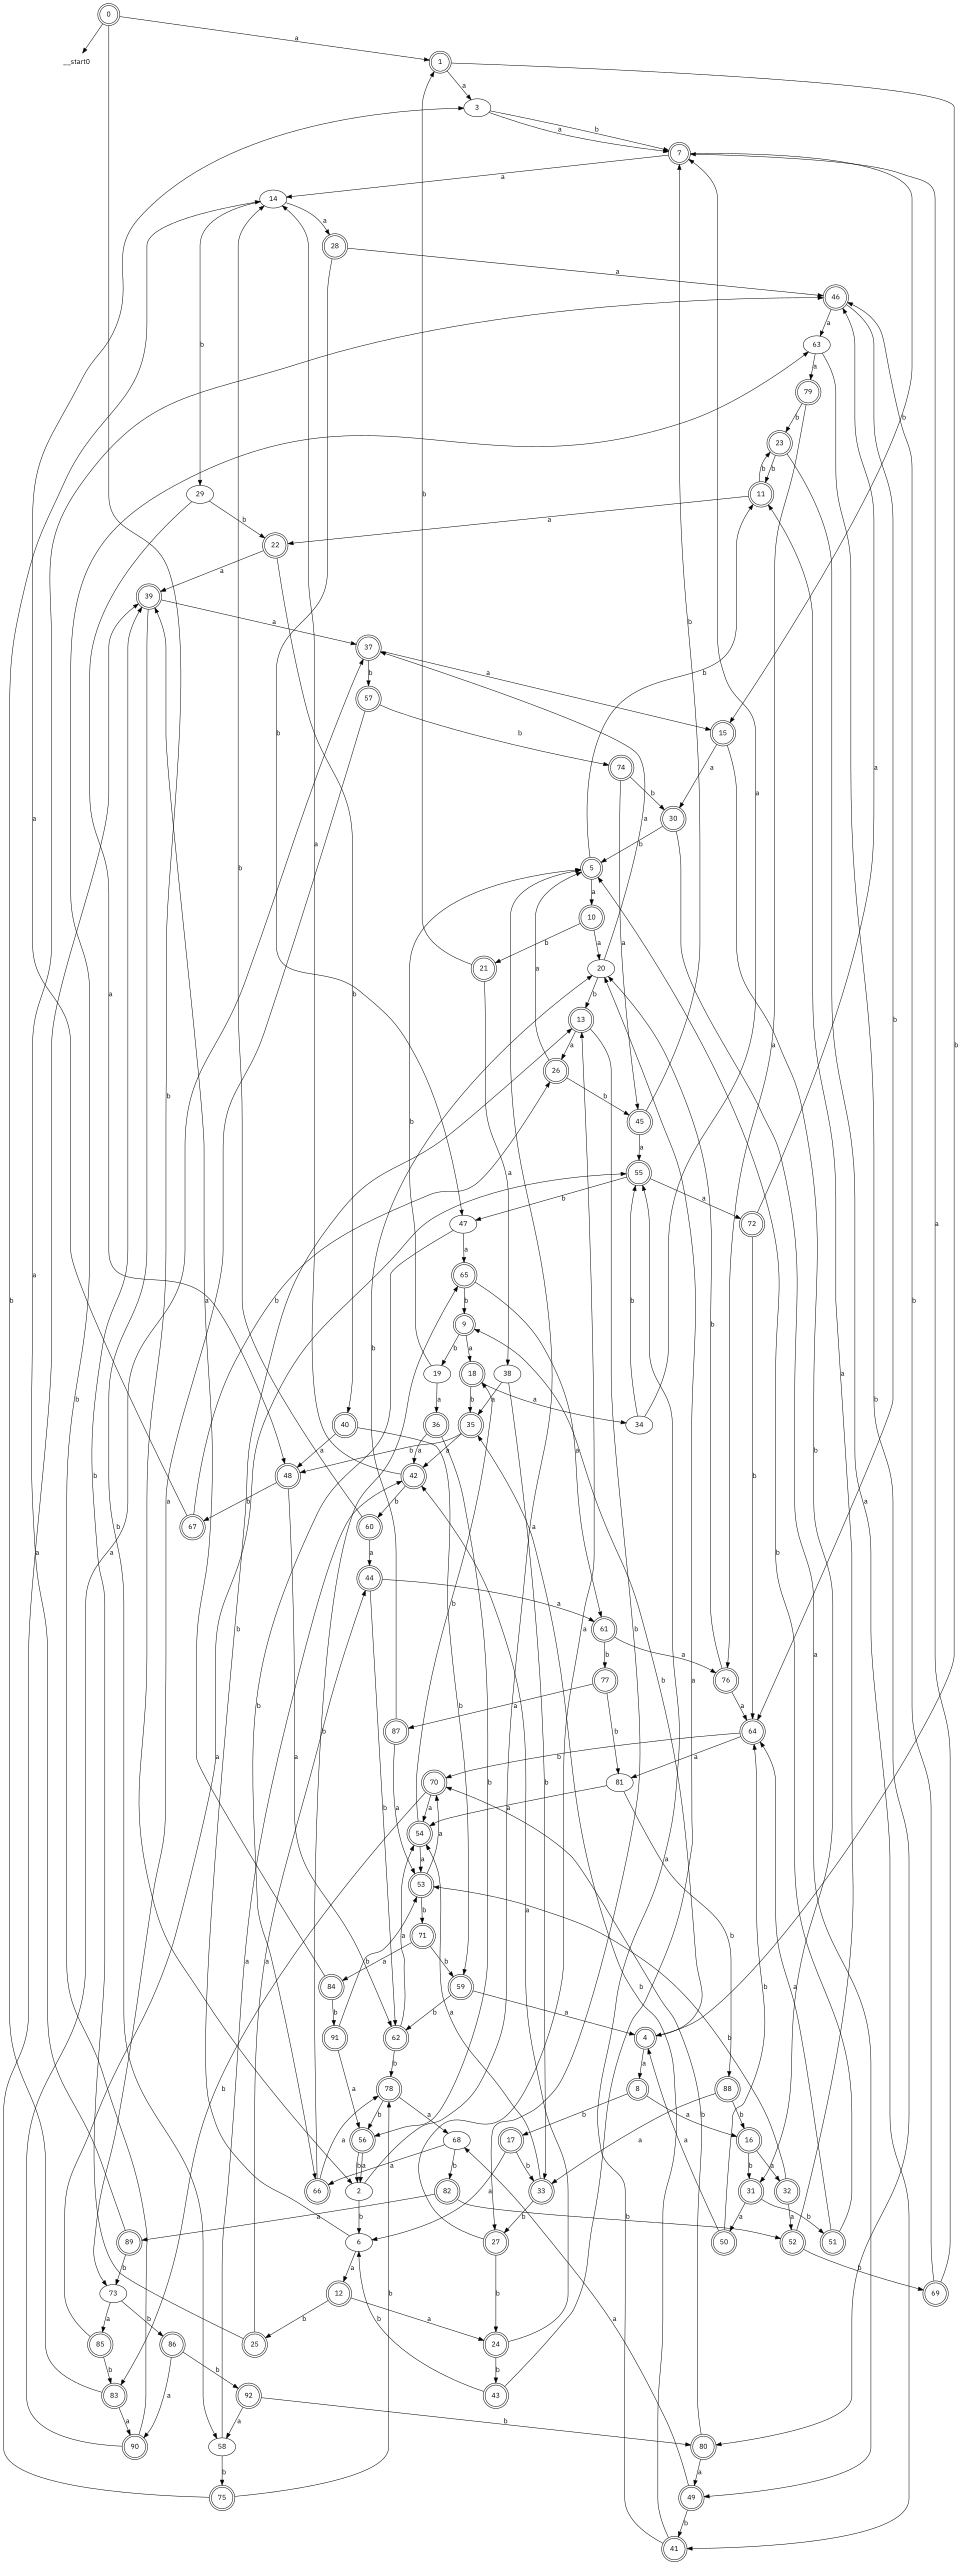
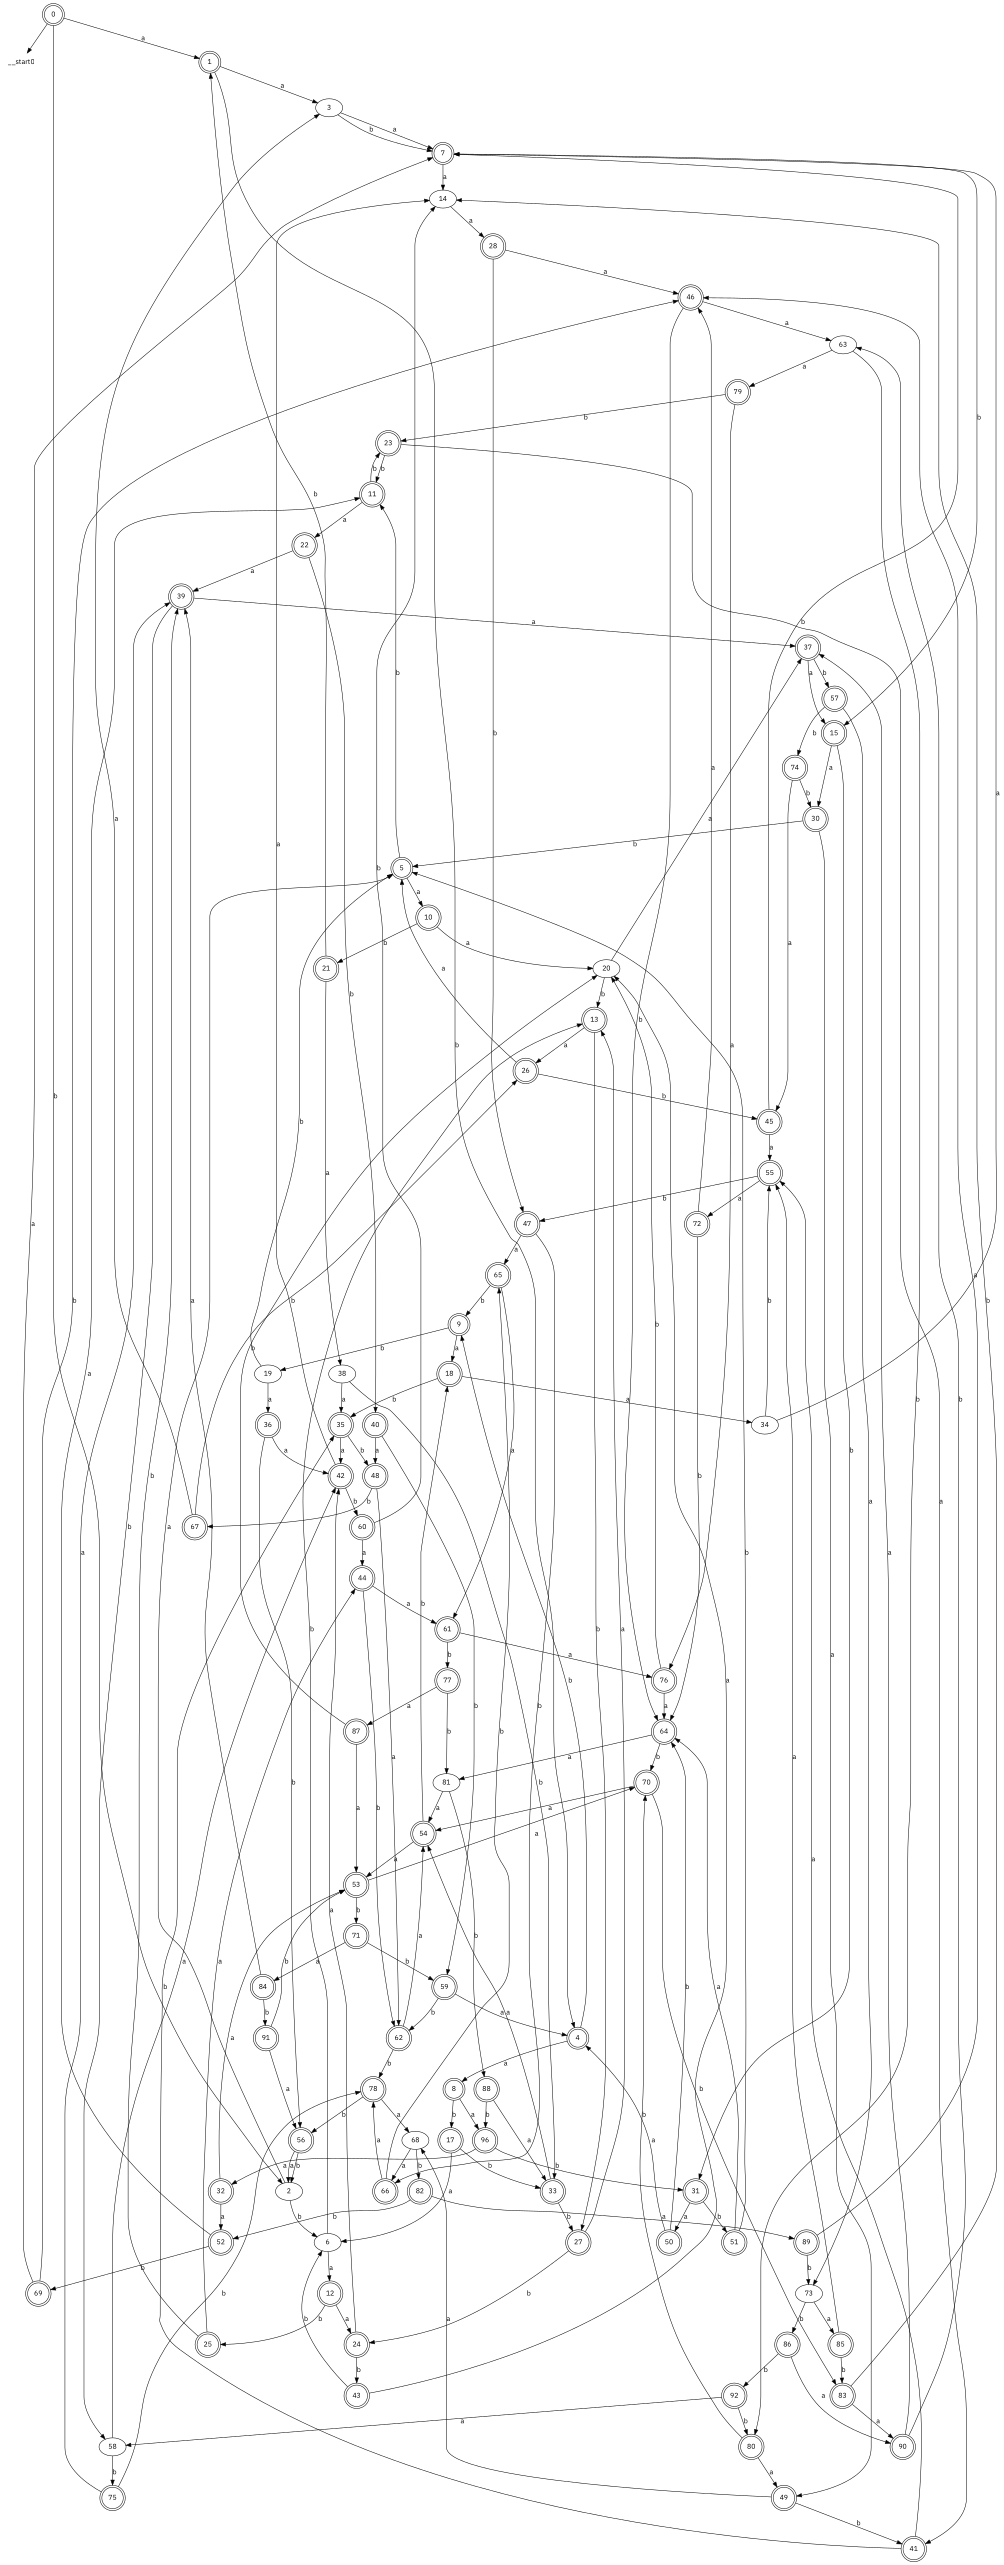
(200, 494) -> none
(463, 1224) -> (527, 1224)
(730, 2038) -> (232, 2038)
(749, 2140) -> (485, 2140)
